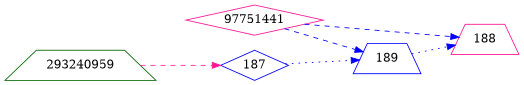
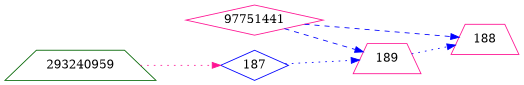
(387, 59) -> (387, 59)
(176, 65) -> (176, 65)
